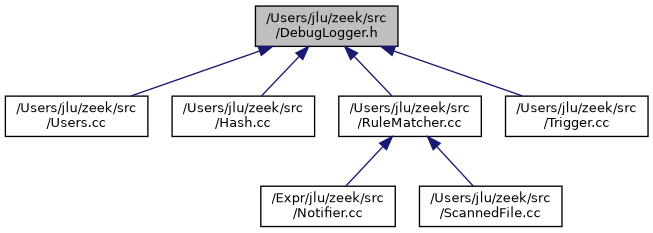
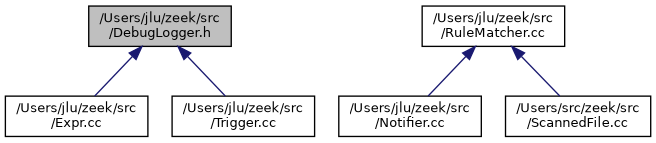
(373, 76) -> none
(77, 116) -> (77, 116)
(243, 116) -> none
(328, 206) -> (410, 116)
(491, 206) -> (578, 116)
